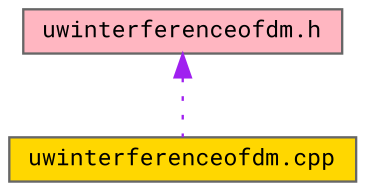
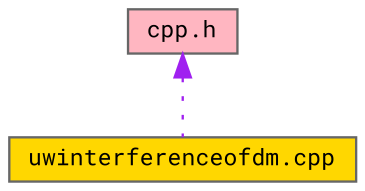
(183, 31) -> (183, 31)
